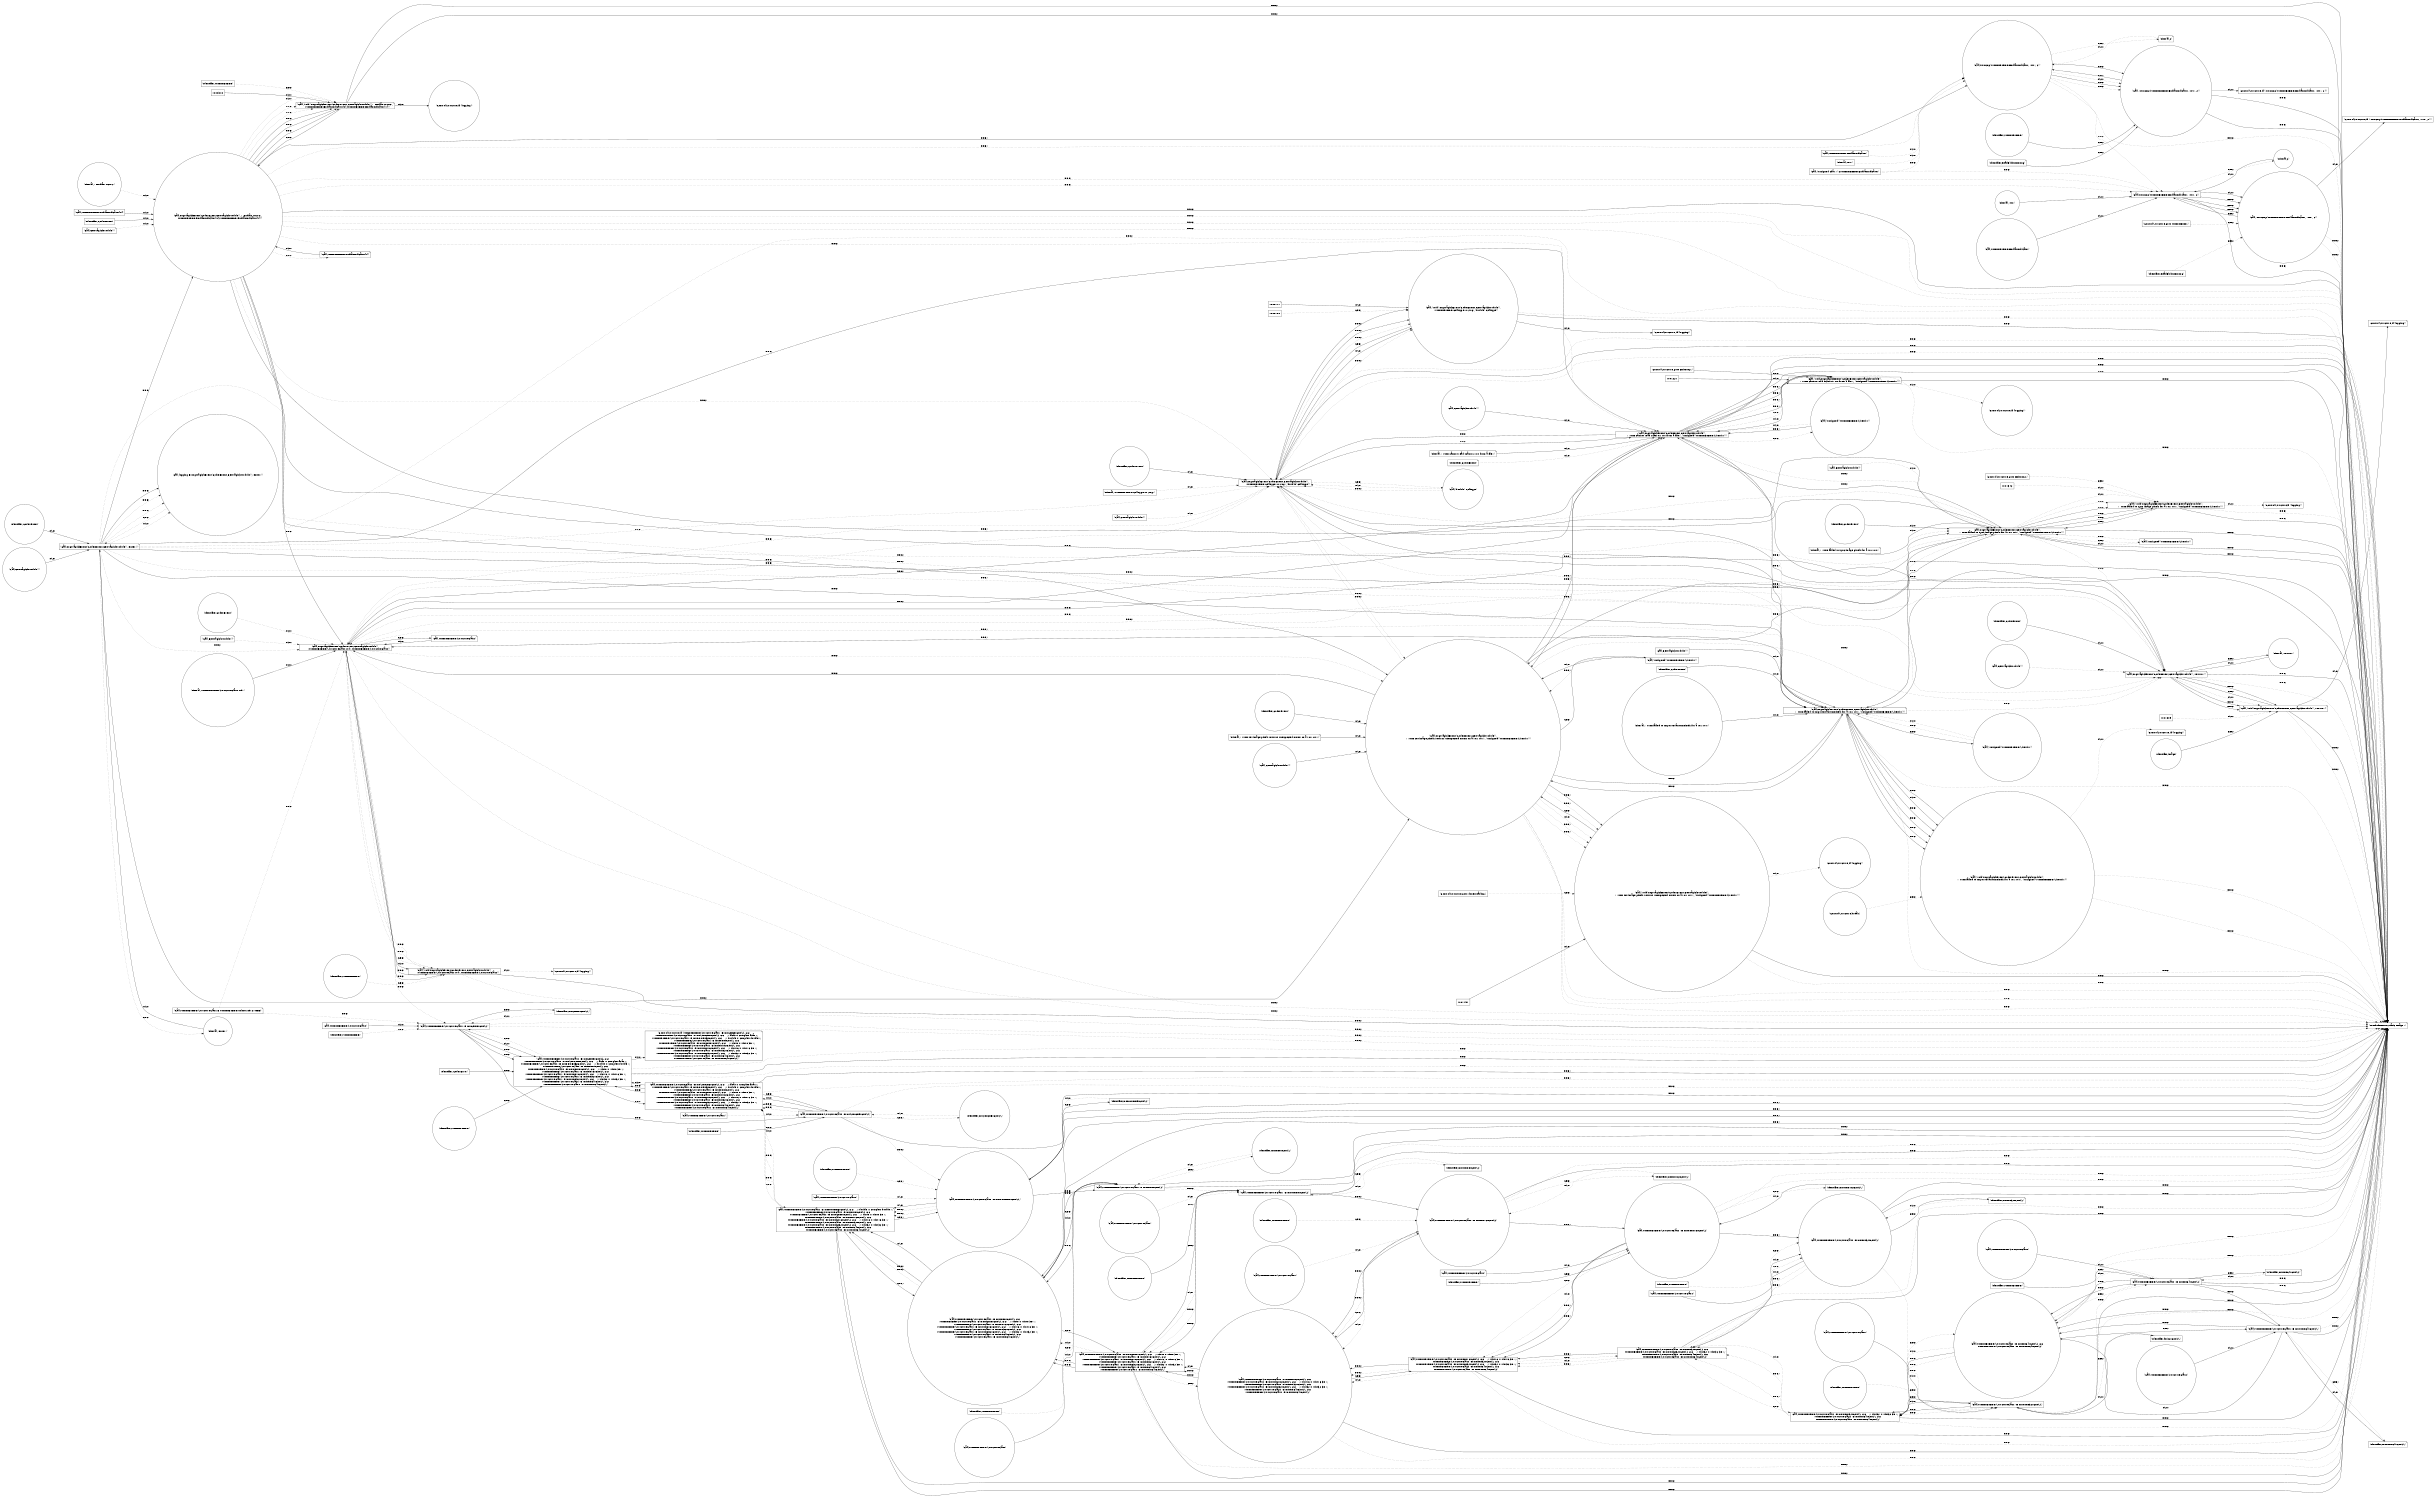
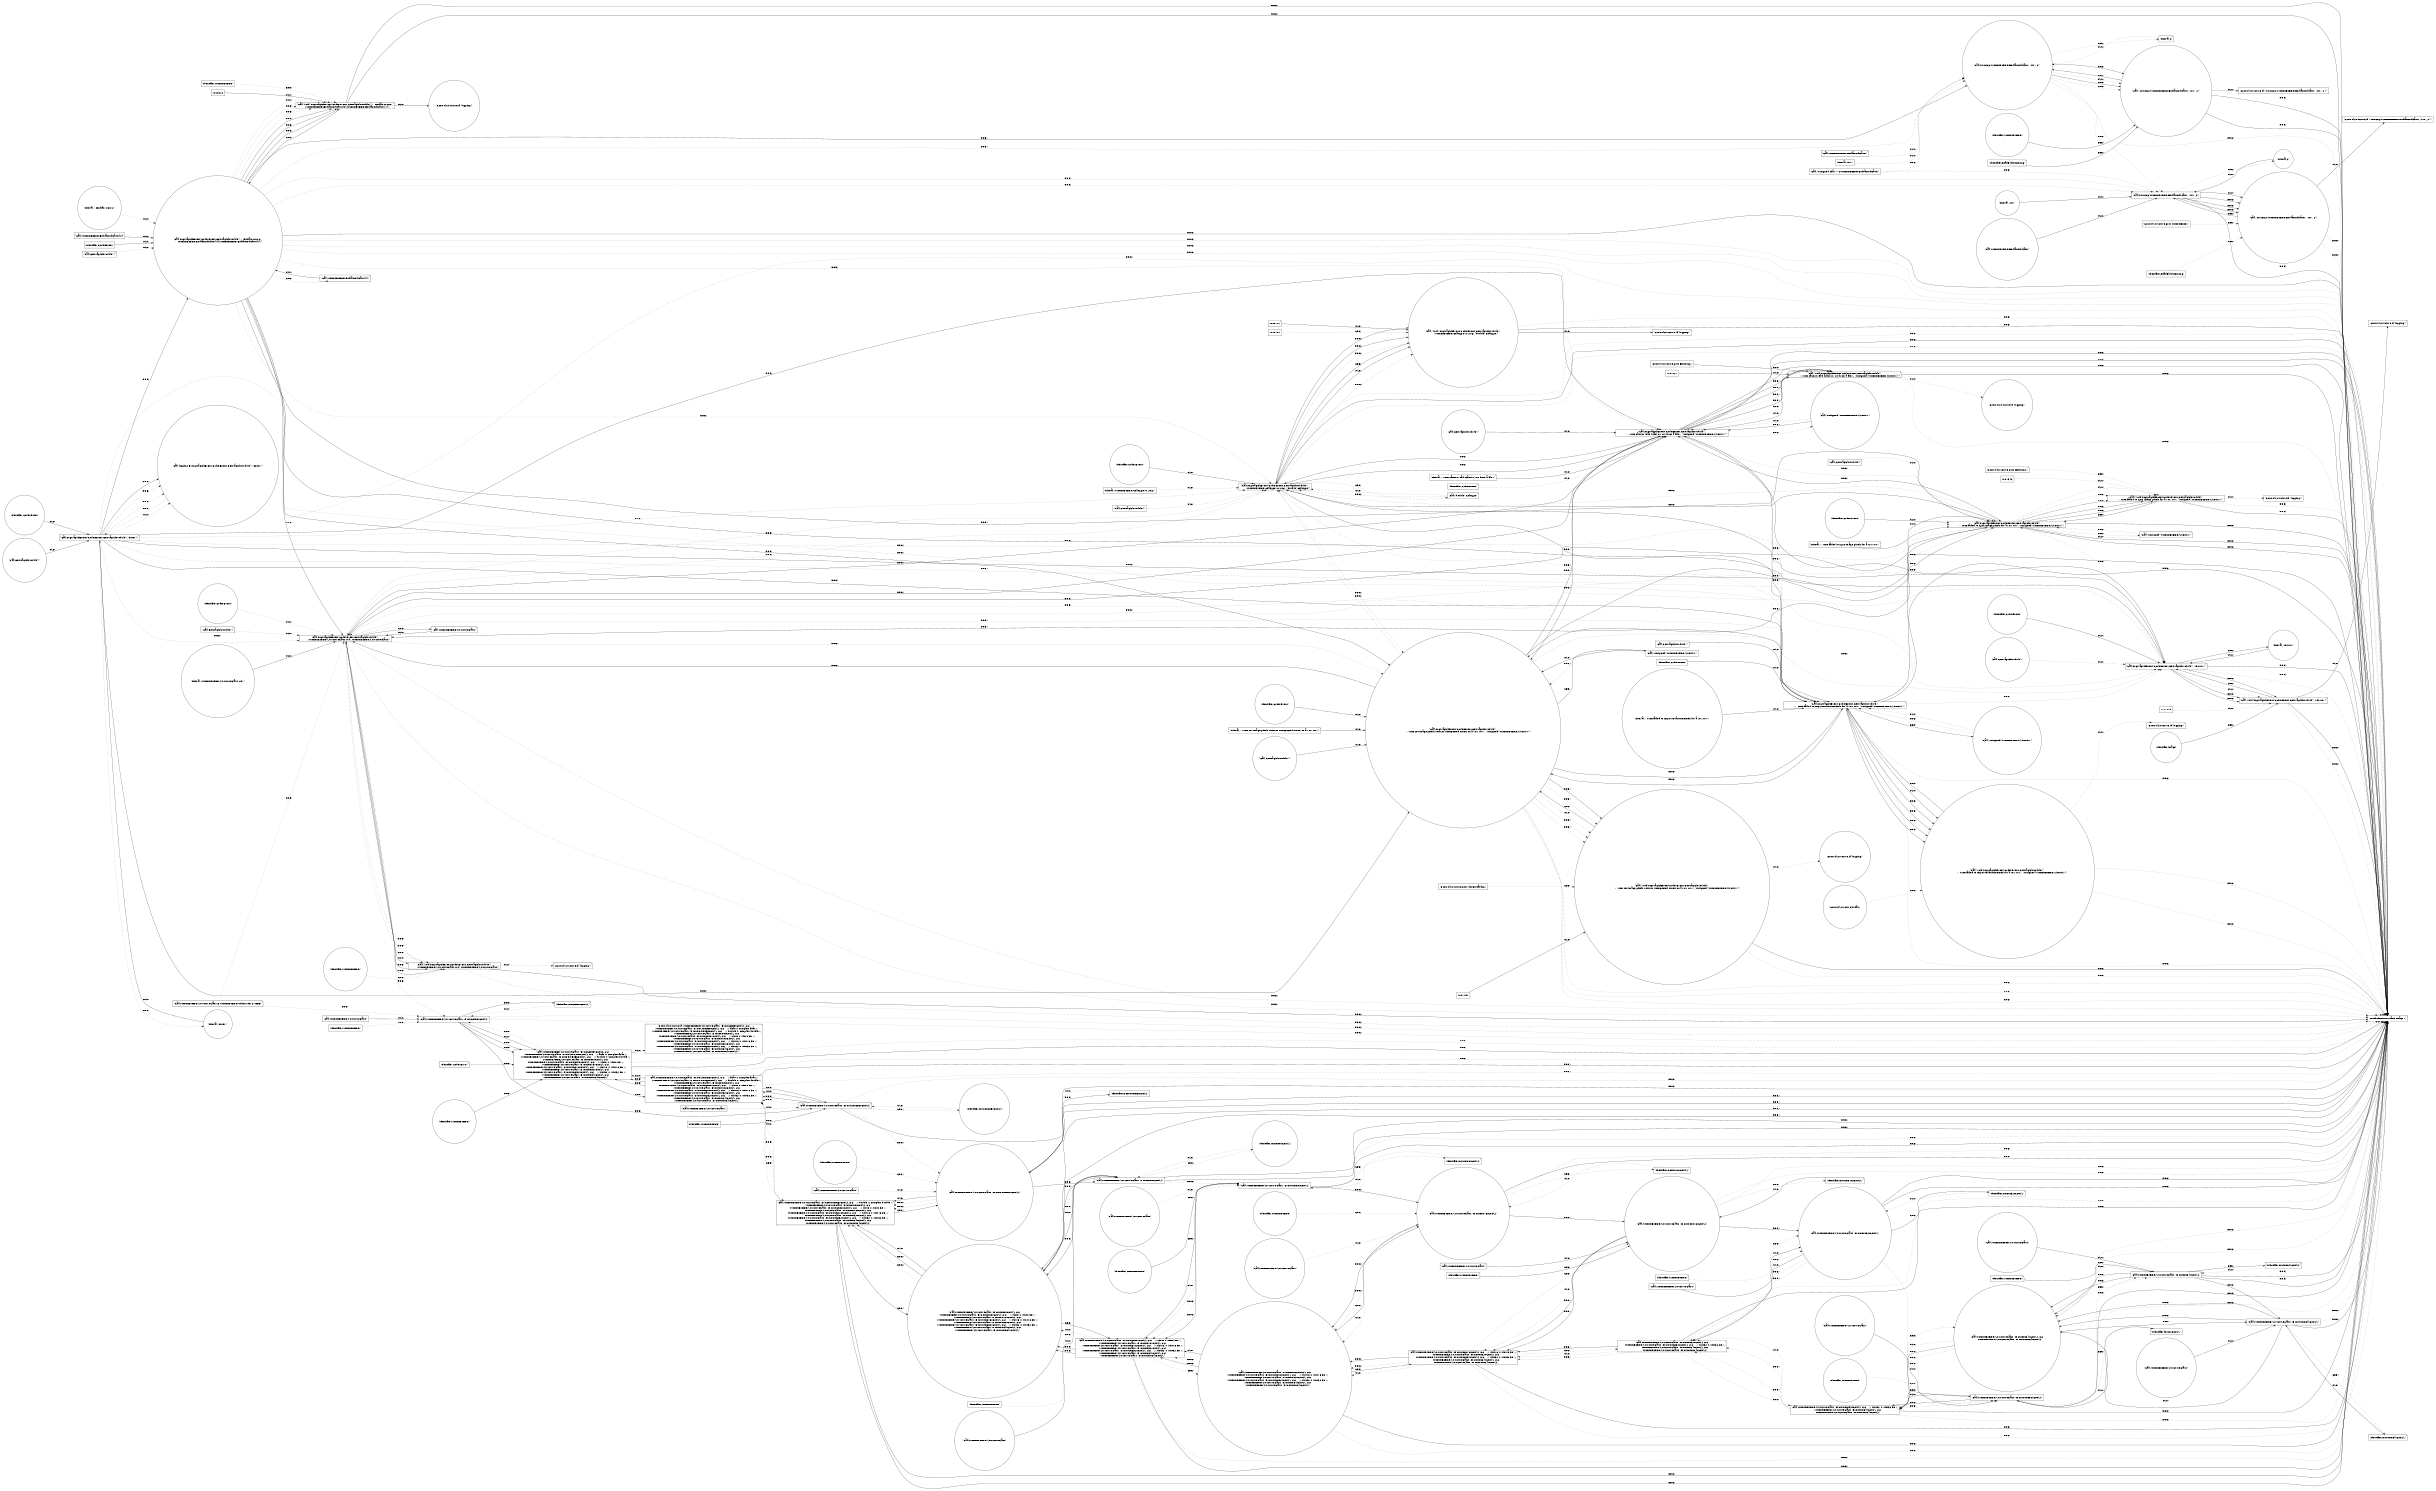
(1463, 489) -> (1463, 496)
(1068, 1105) -> (1068, 1097)
